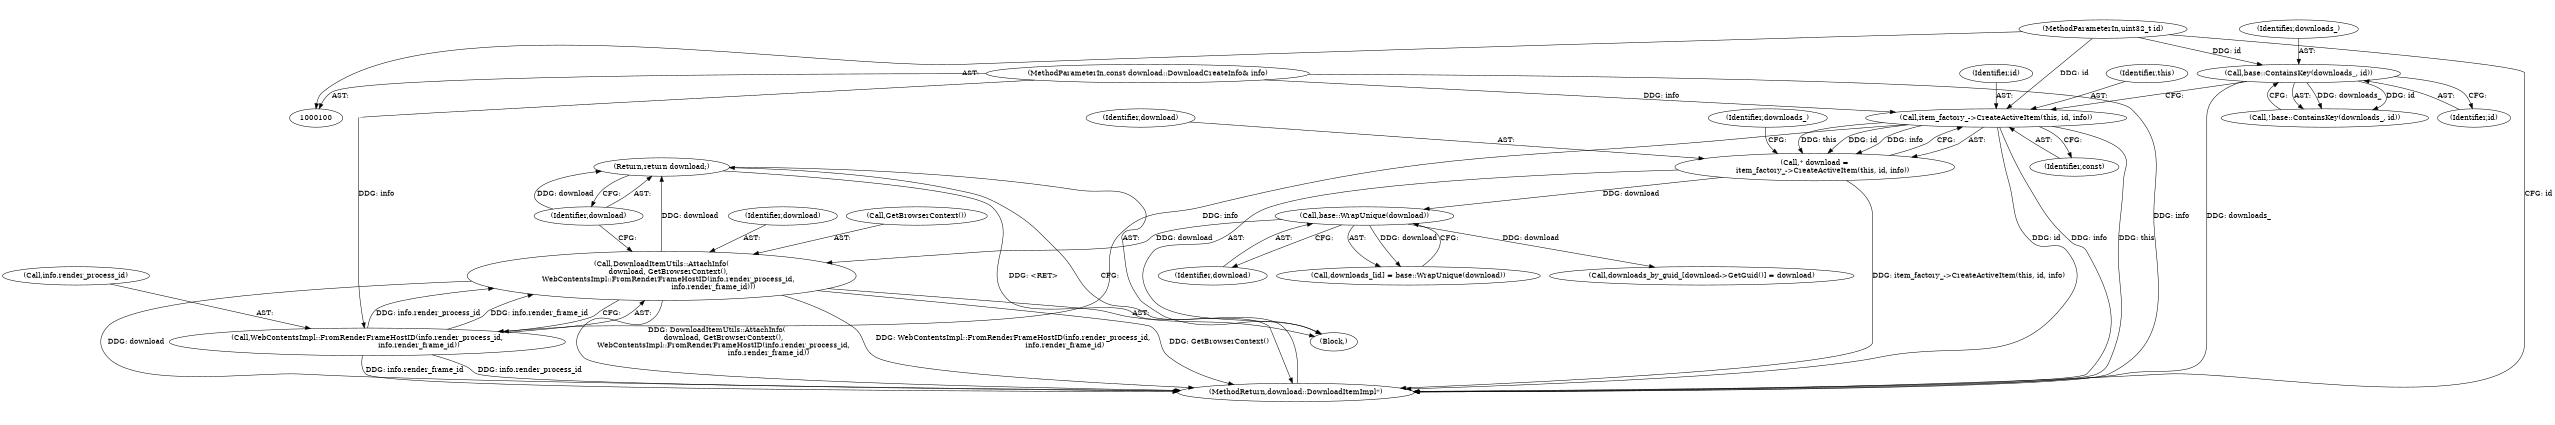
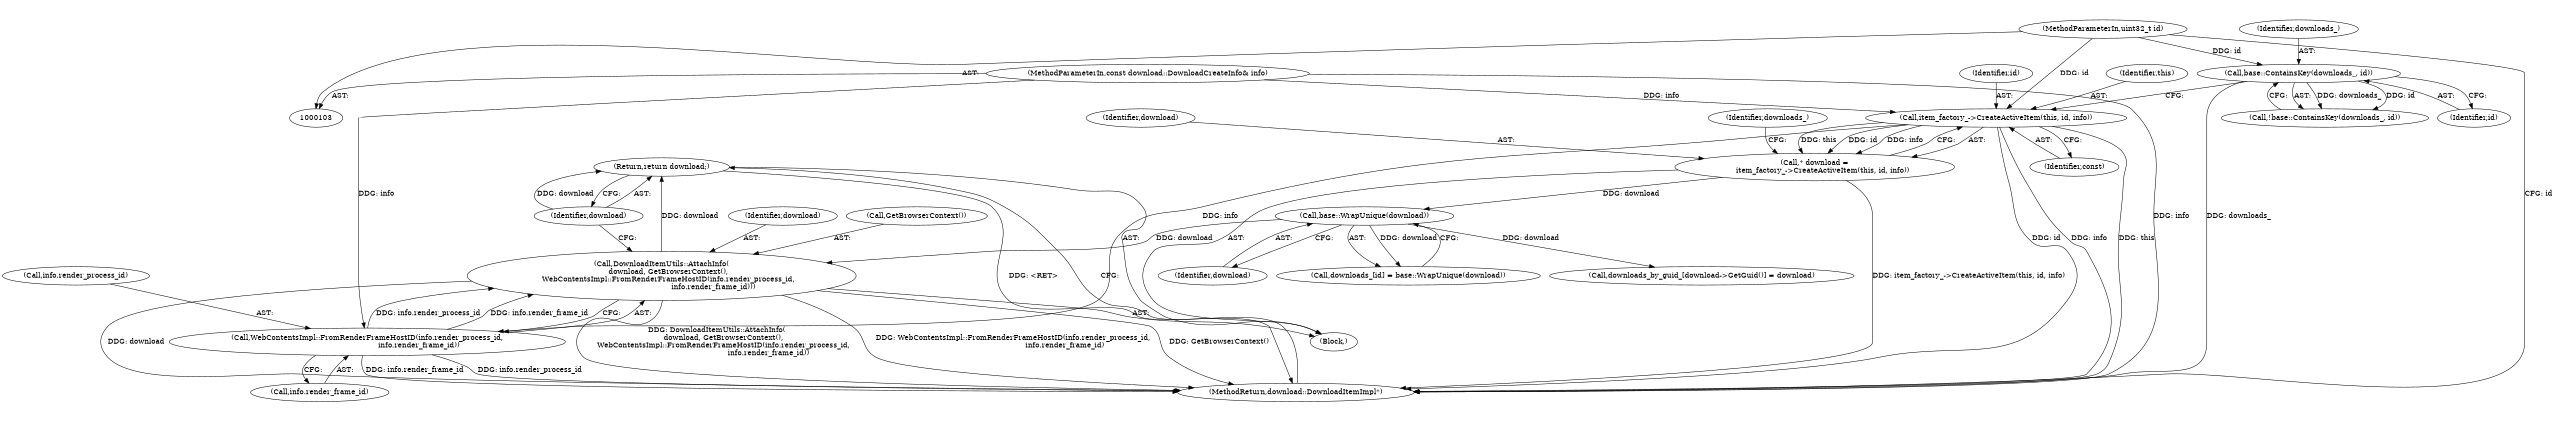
(316, 118) -> (316, 118)
none -> (320, 392)
